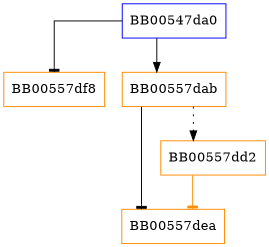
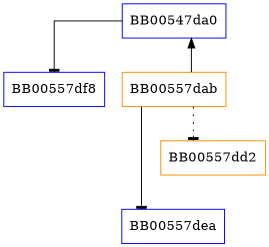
(157, 50) -> (191, 60)
(54, 89) -> (54, 89)
(193, 119) -> (193, 119)
(193, 190) -> none
(173, 226) -> (173, 226)
